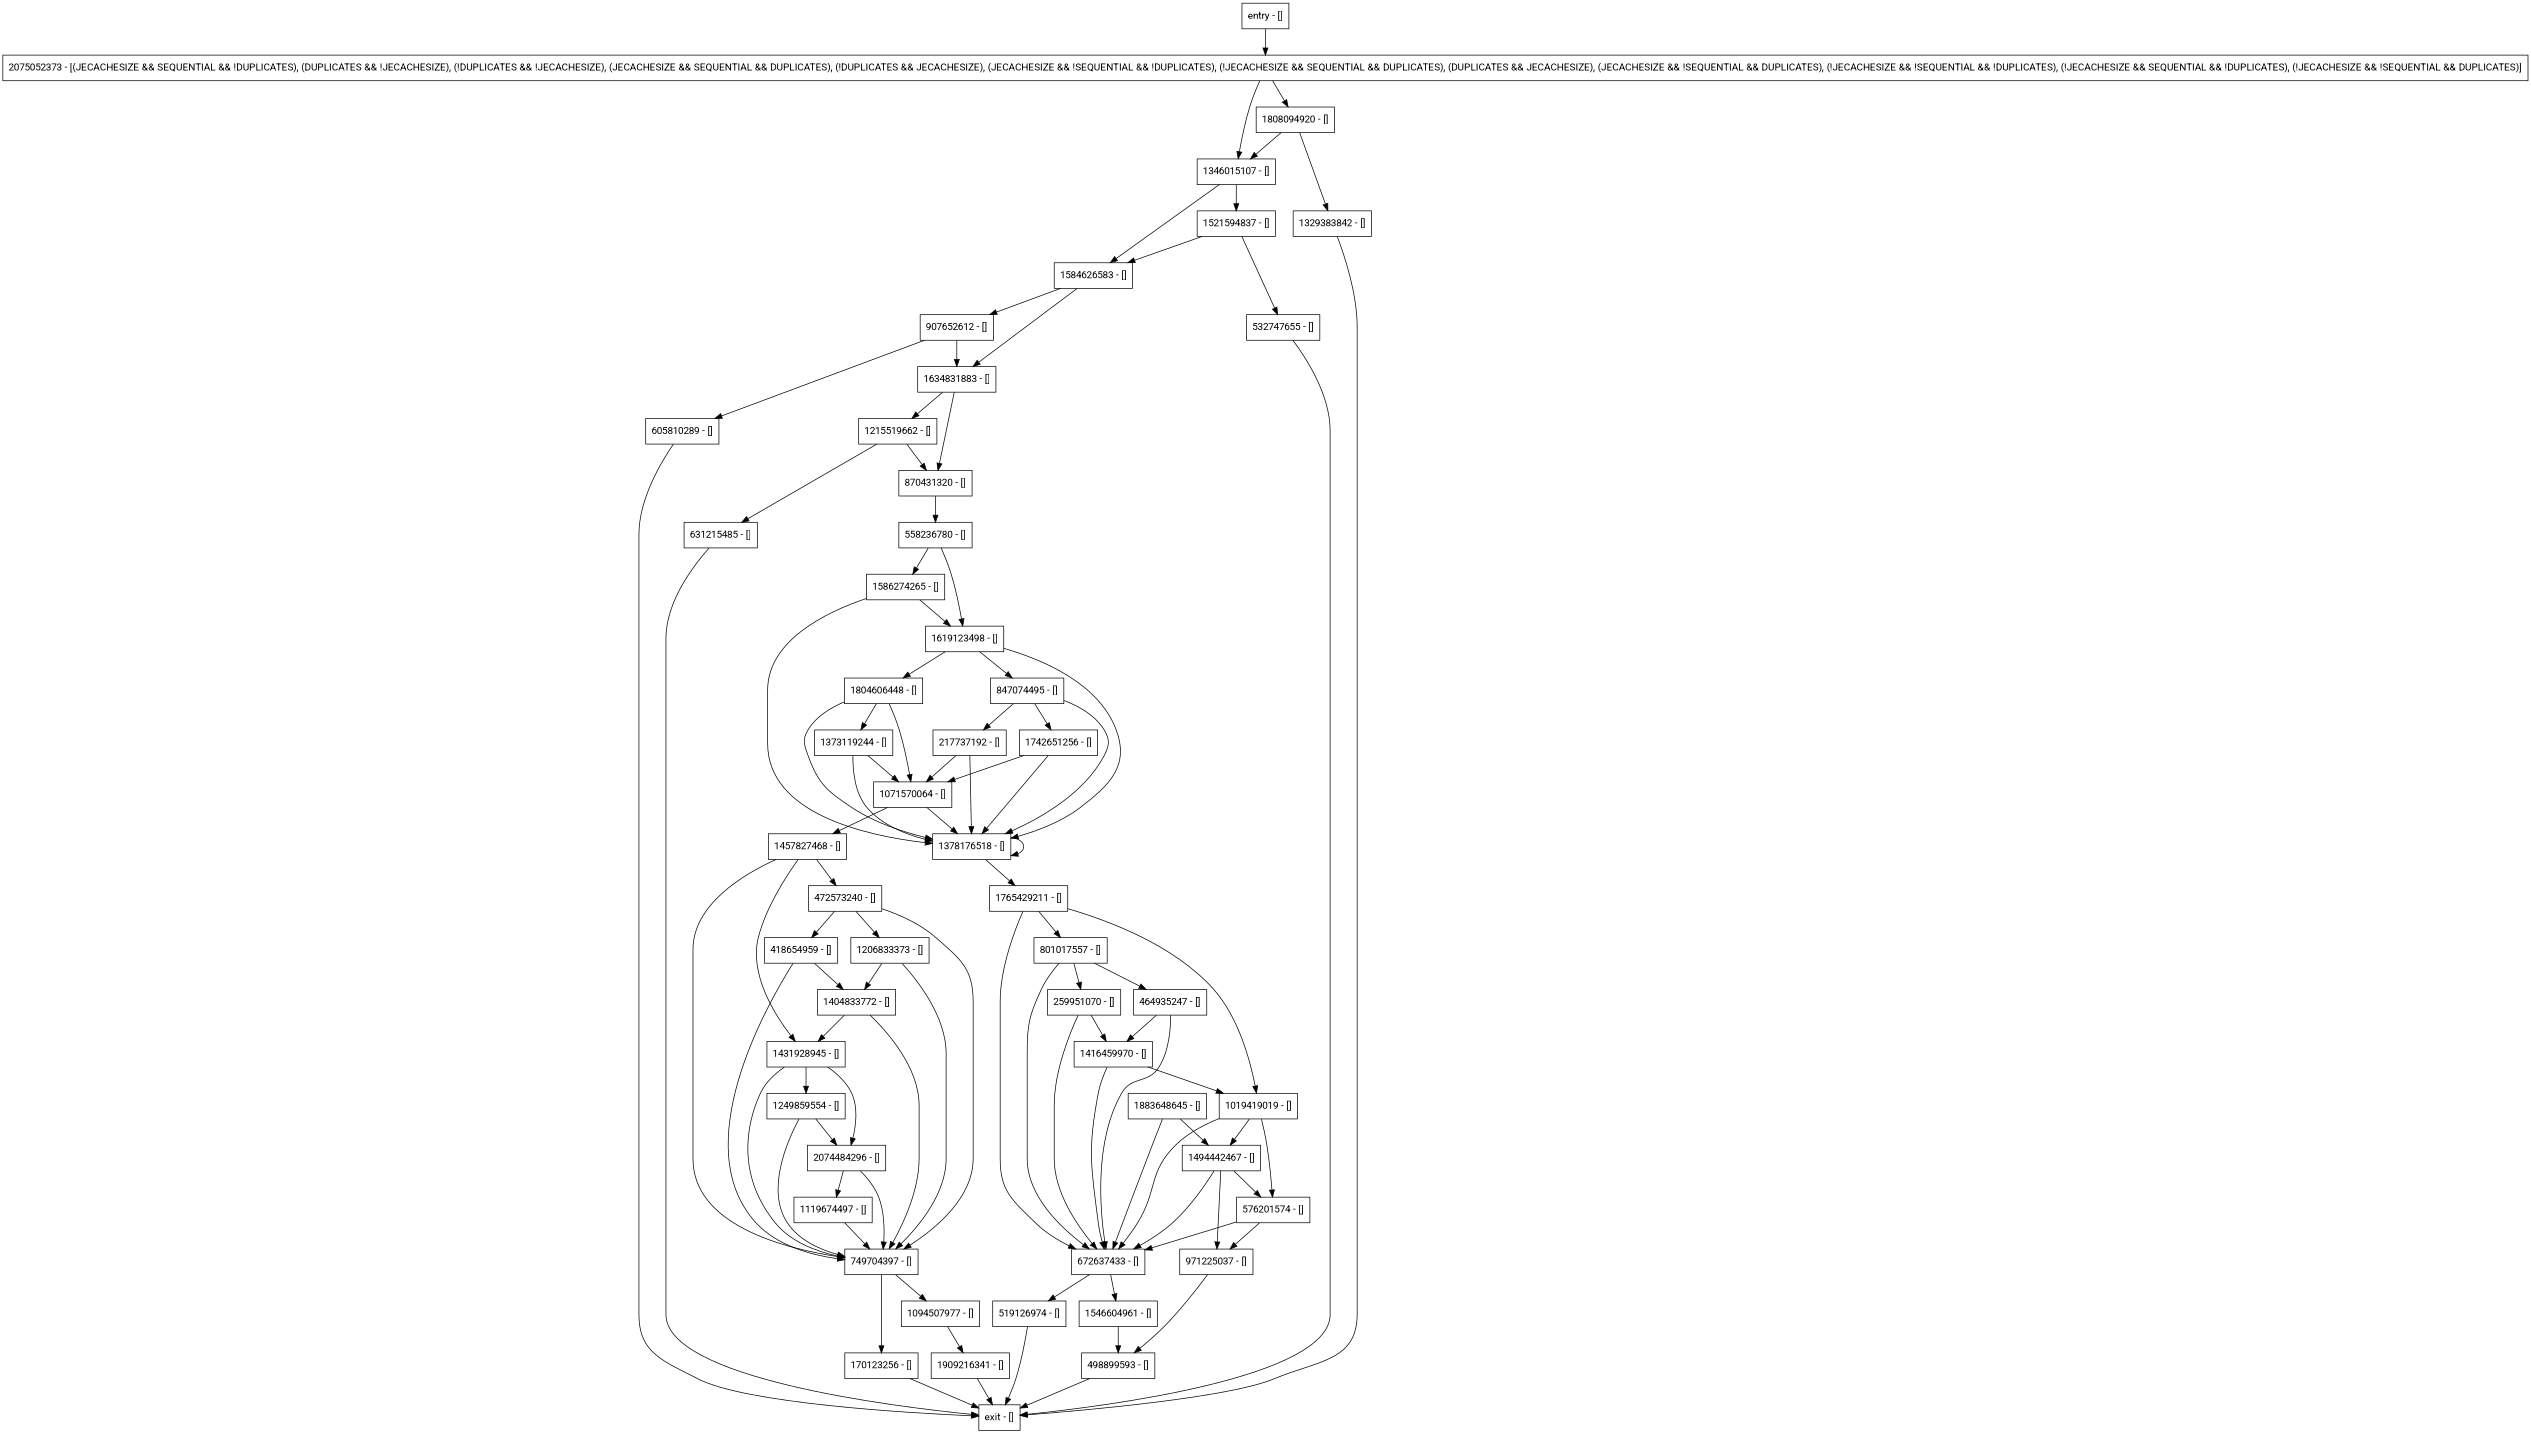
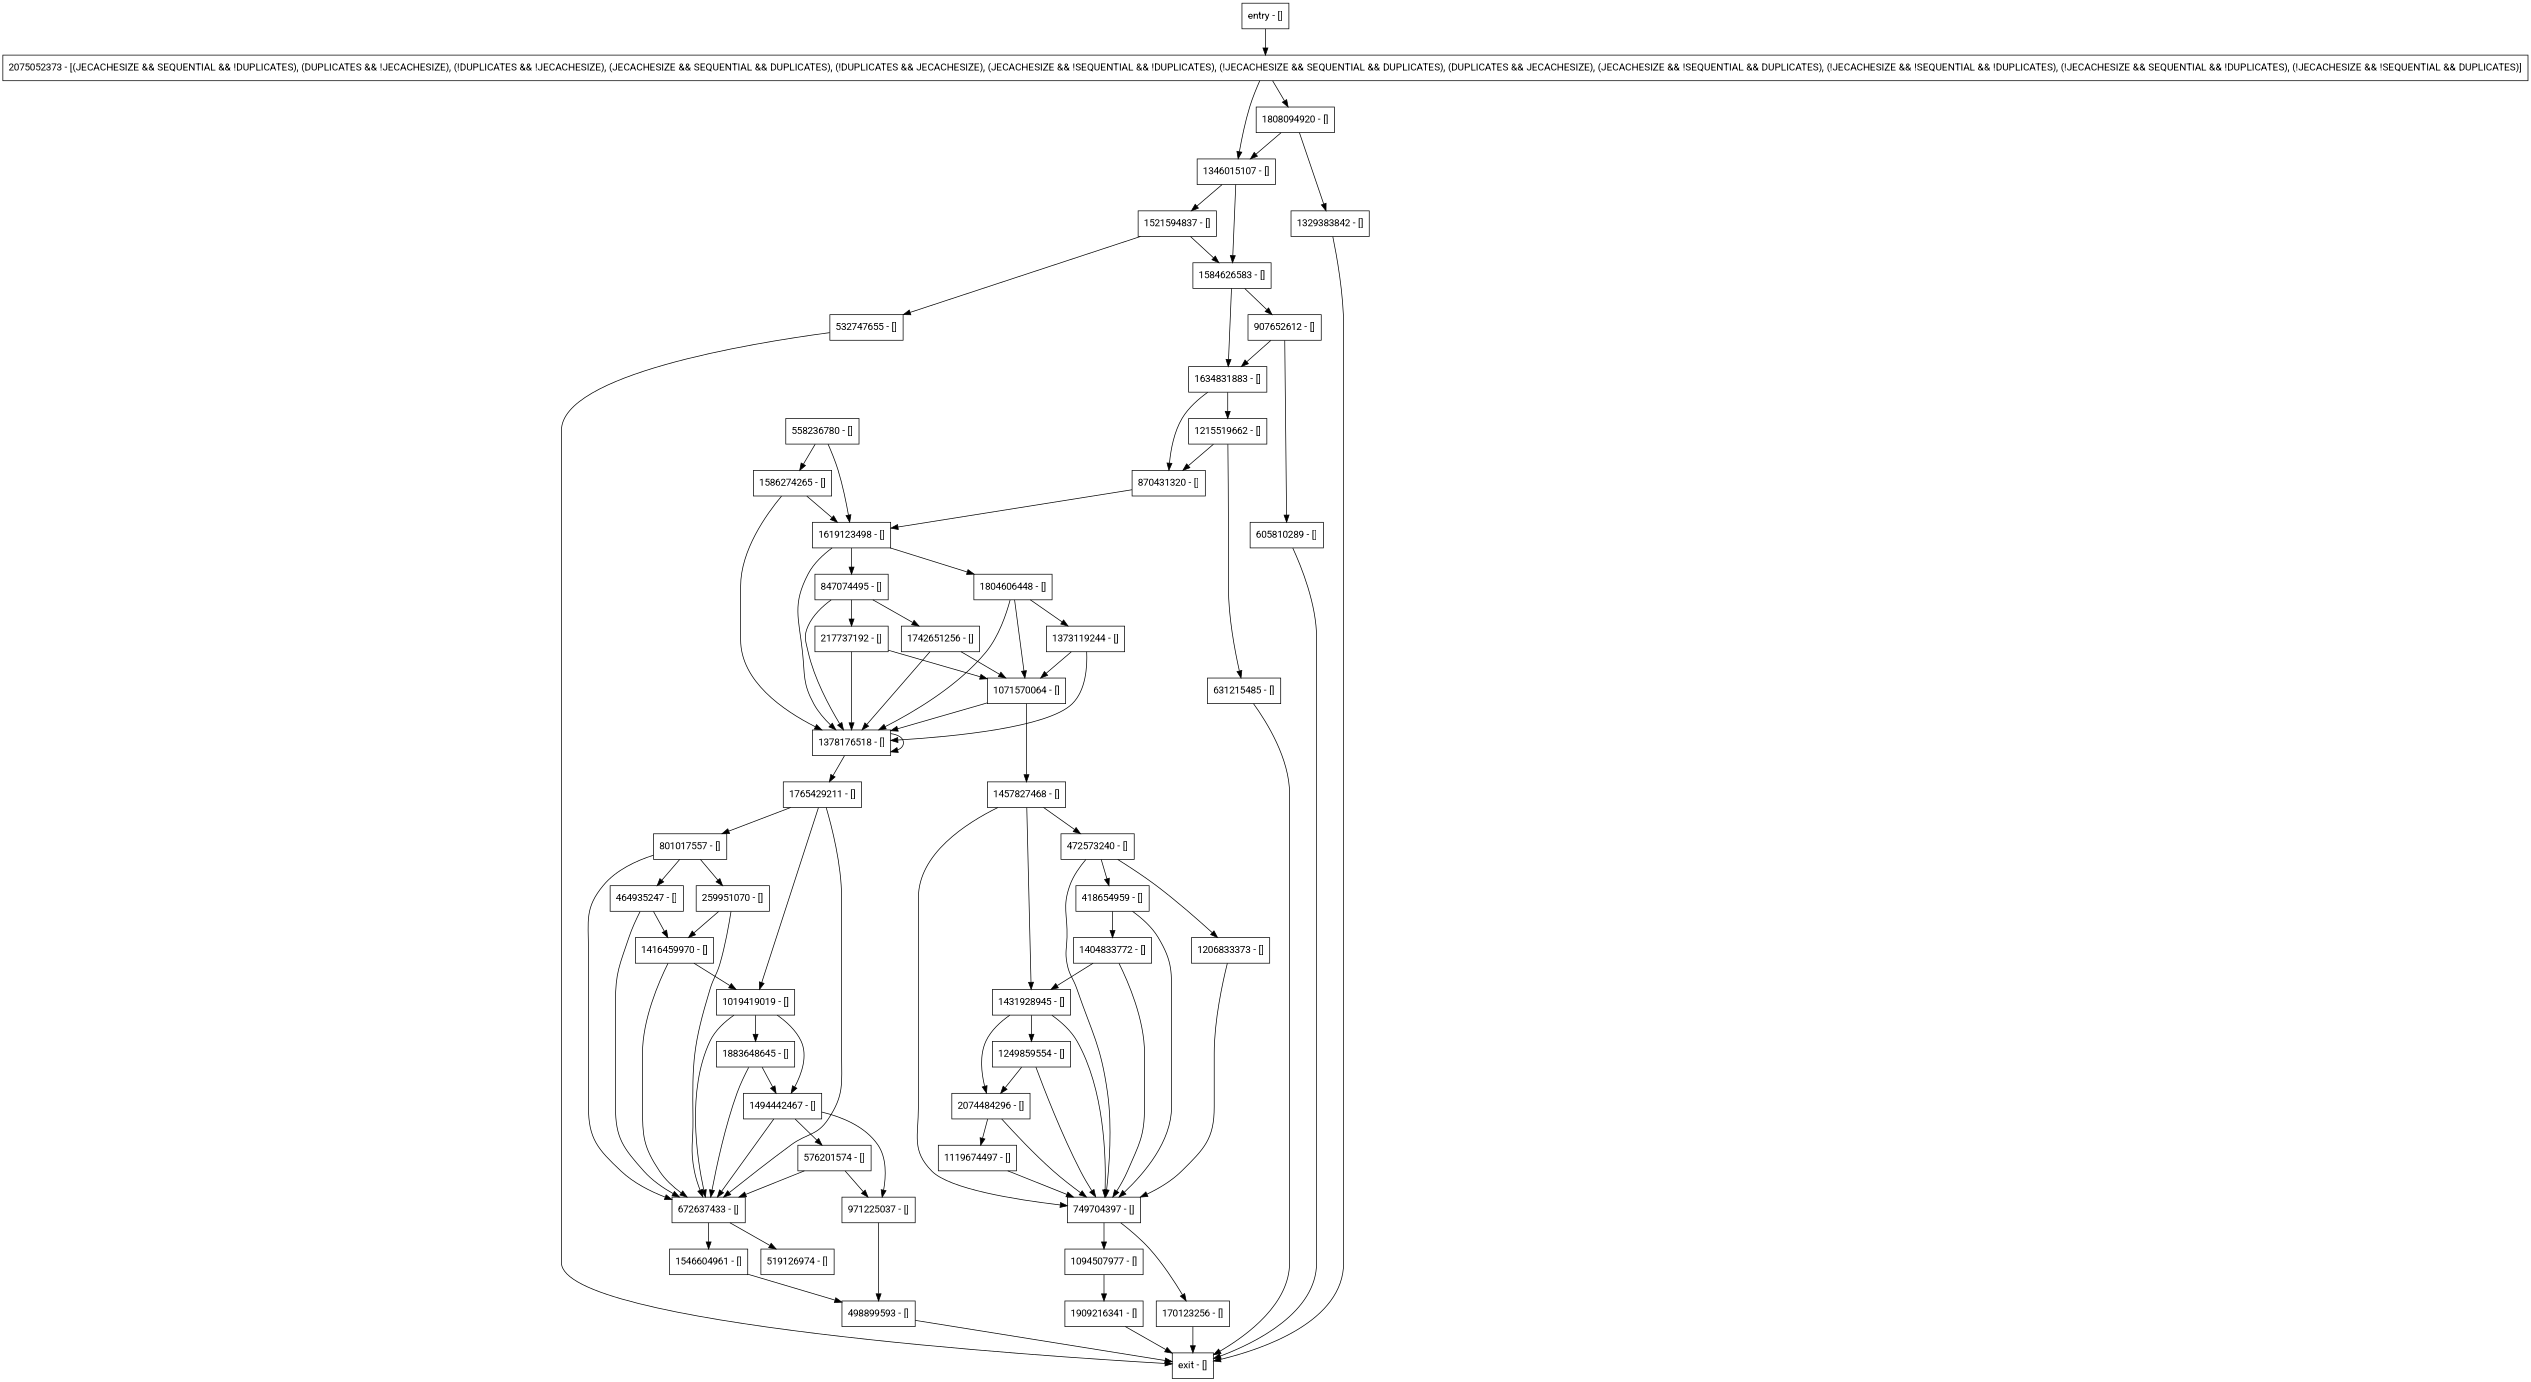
(935, 506) -> (1015, 508)
(875, 973) -> none
(1268, 1154) -> (756, 1025)
(1020, 1363) -> none
